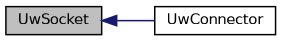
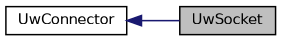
(136, 21) -> (161, 21)
